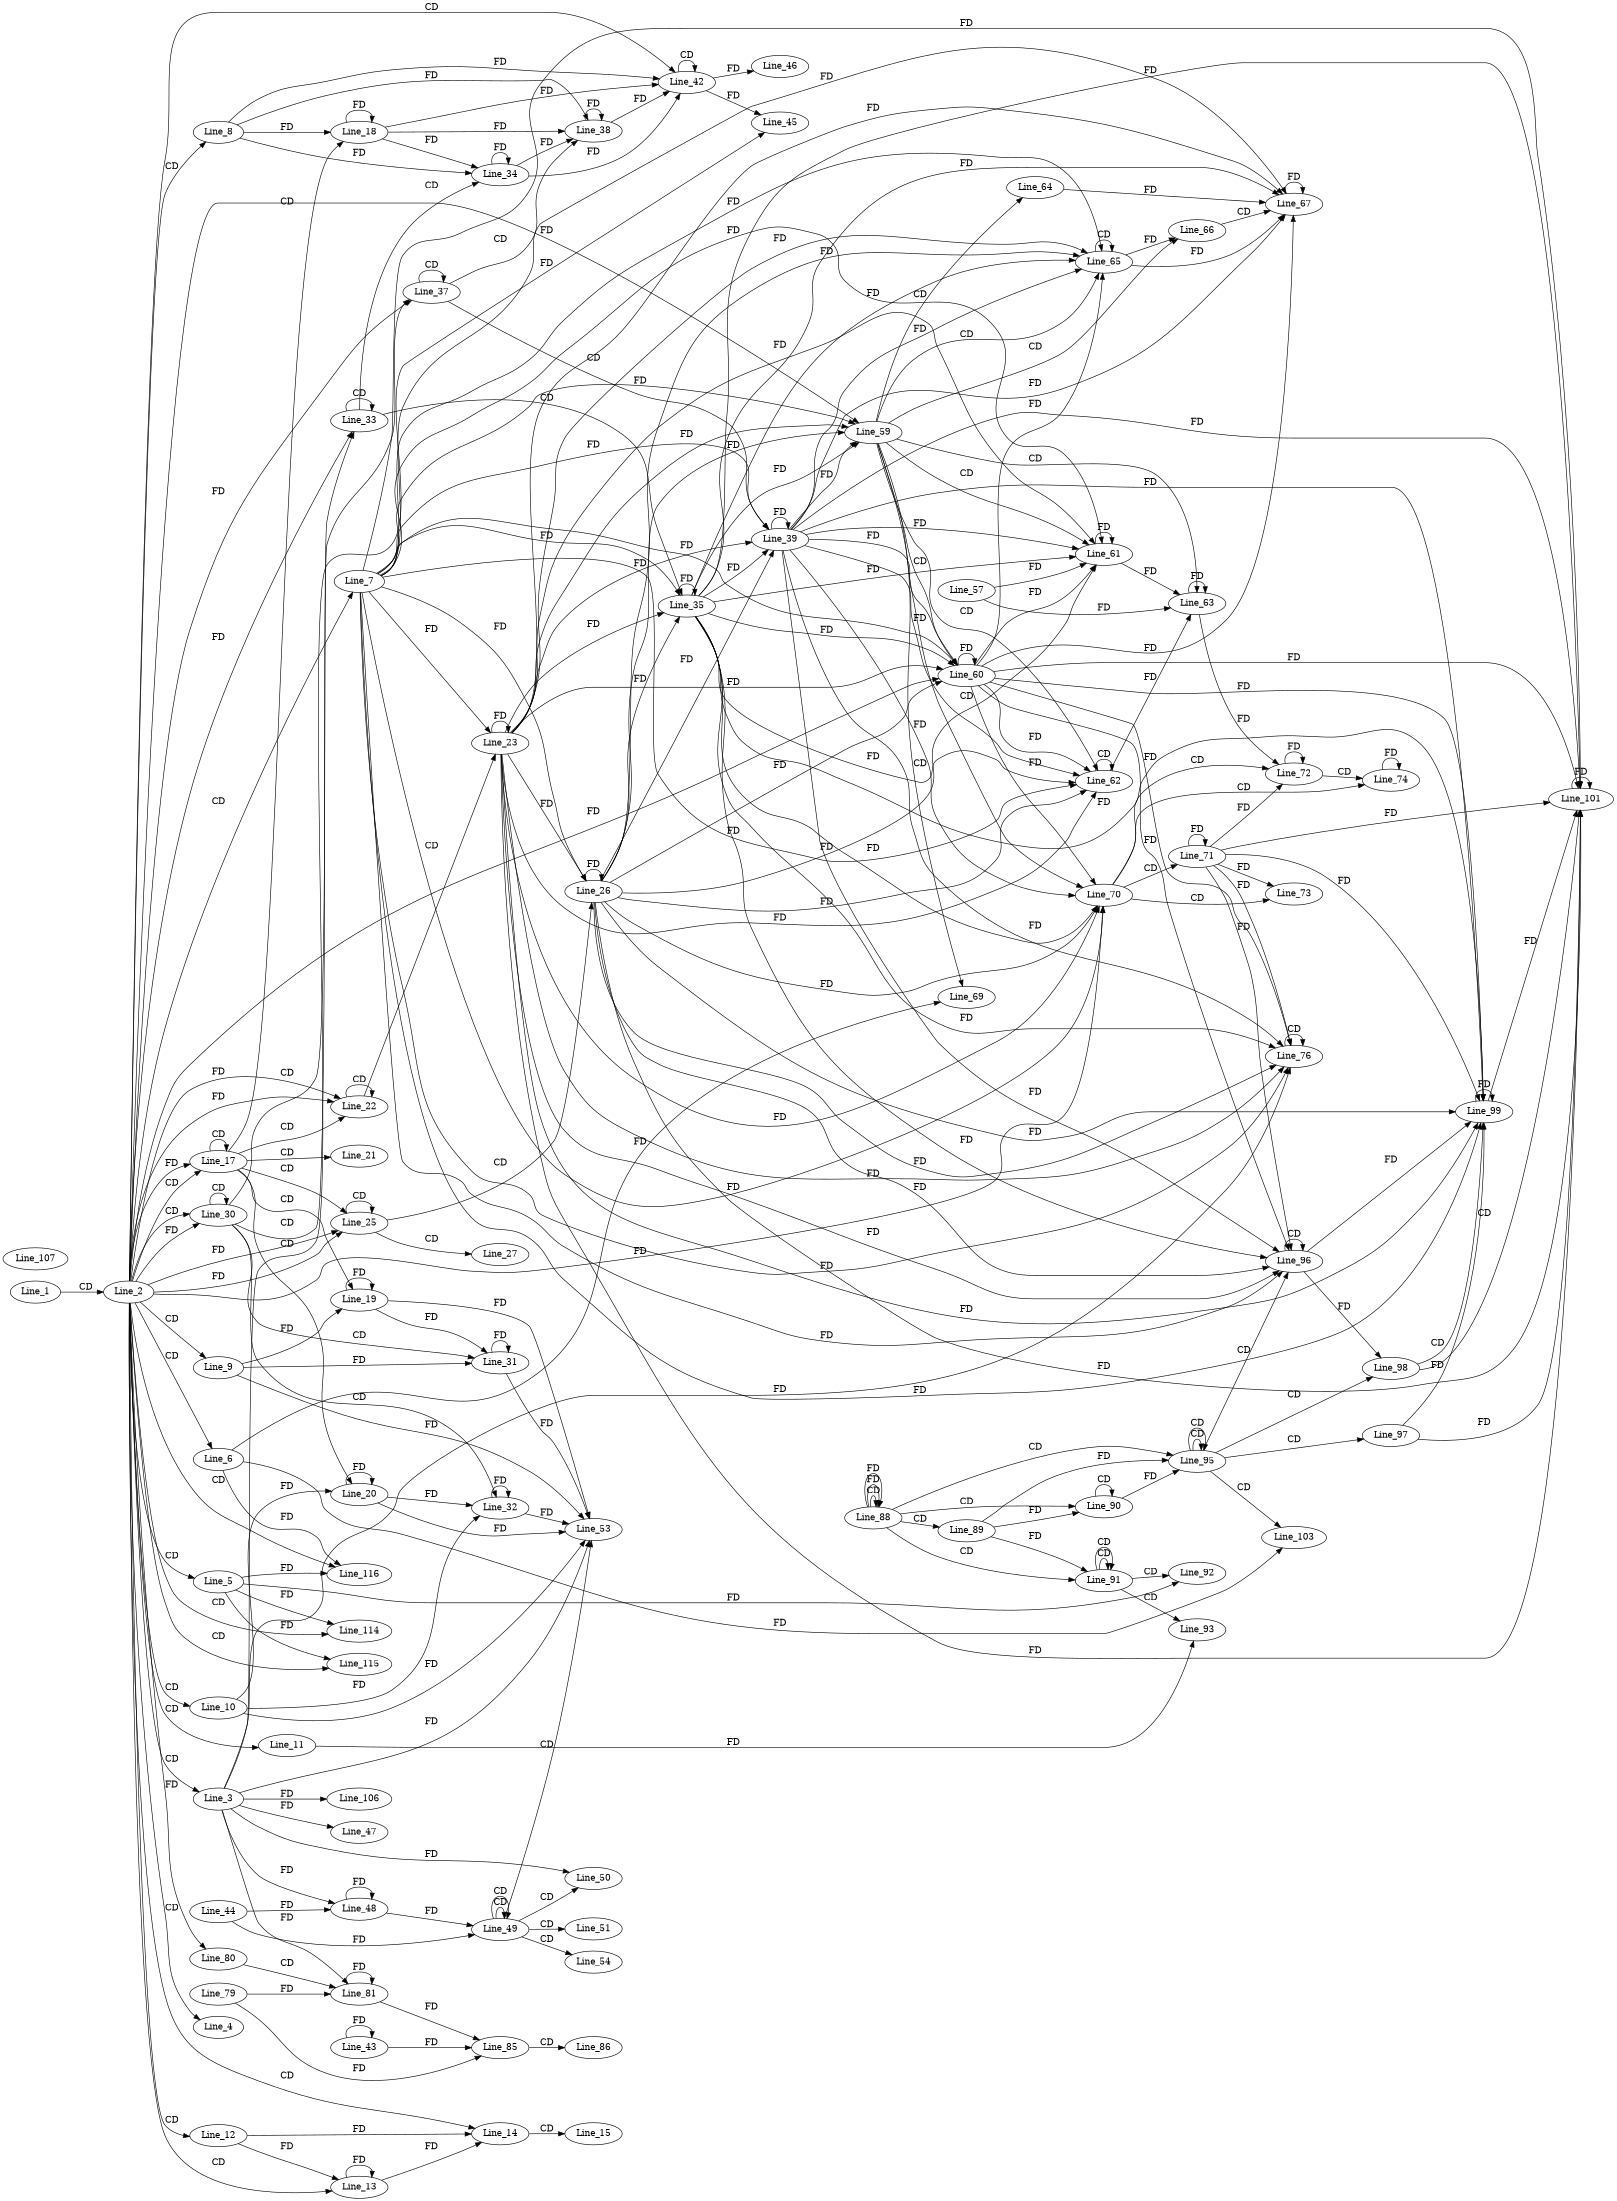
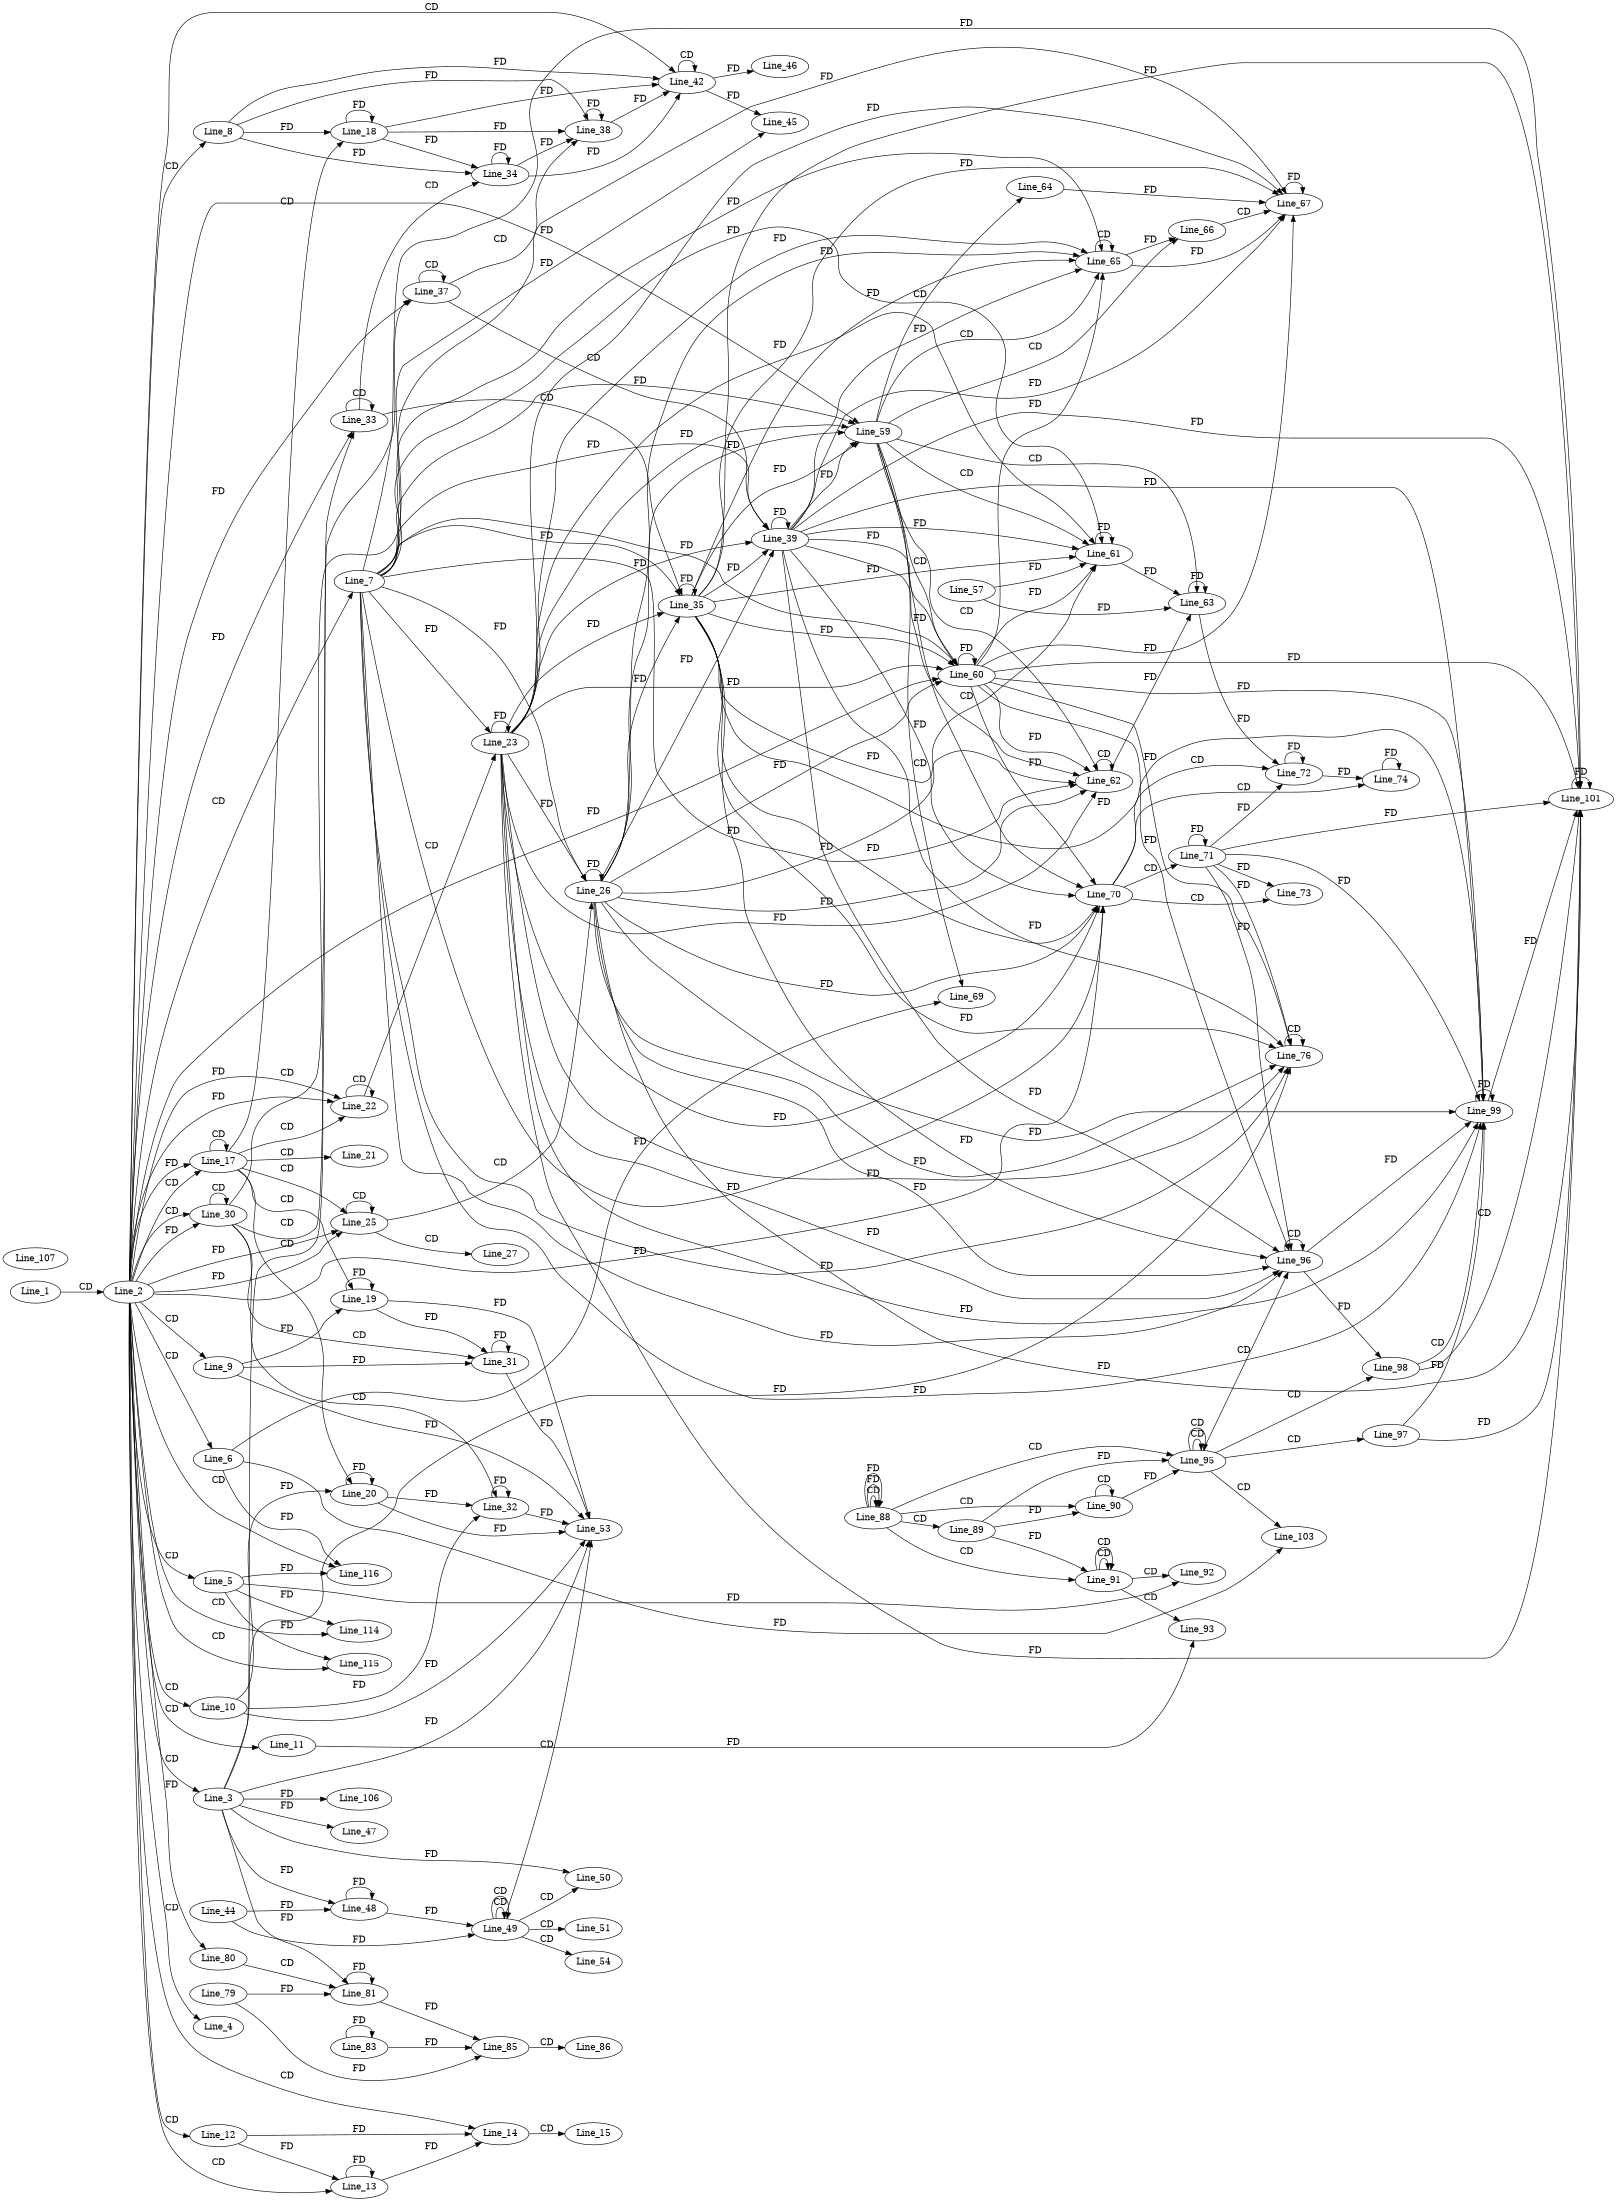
(1344, 772) -> (1344, 772)
(359, 2048) -> (359, 2048)
